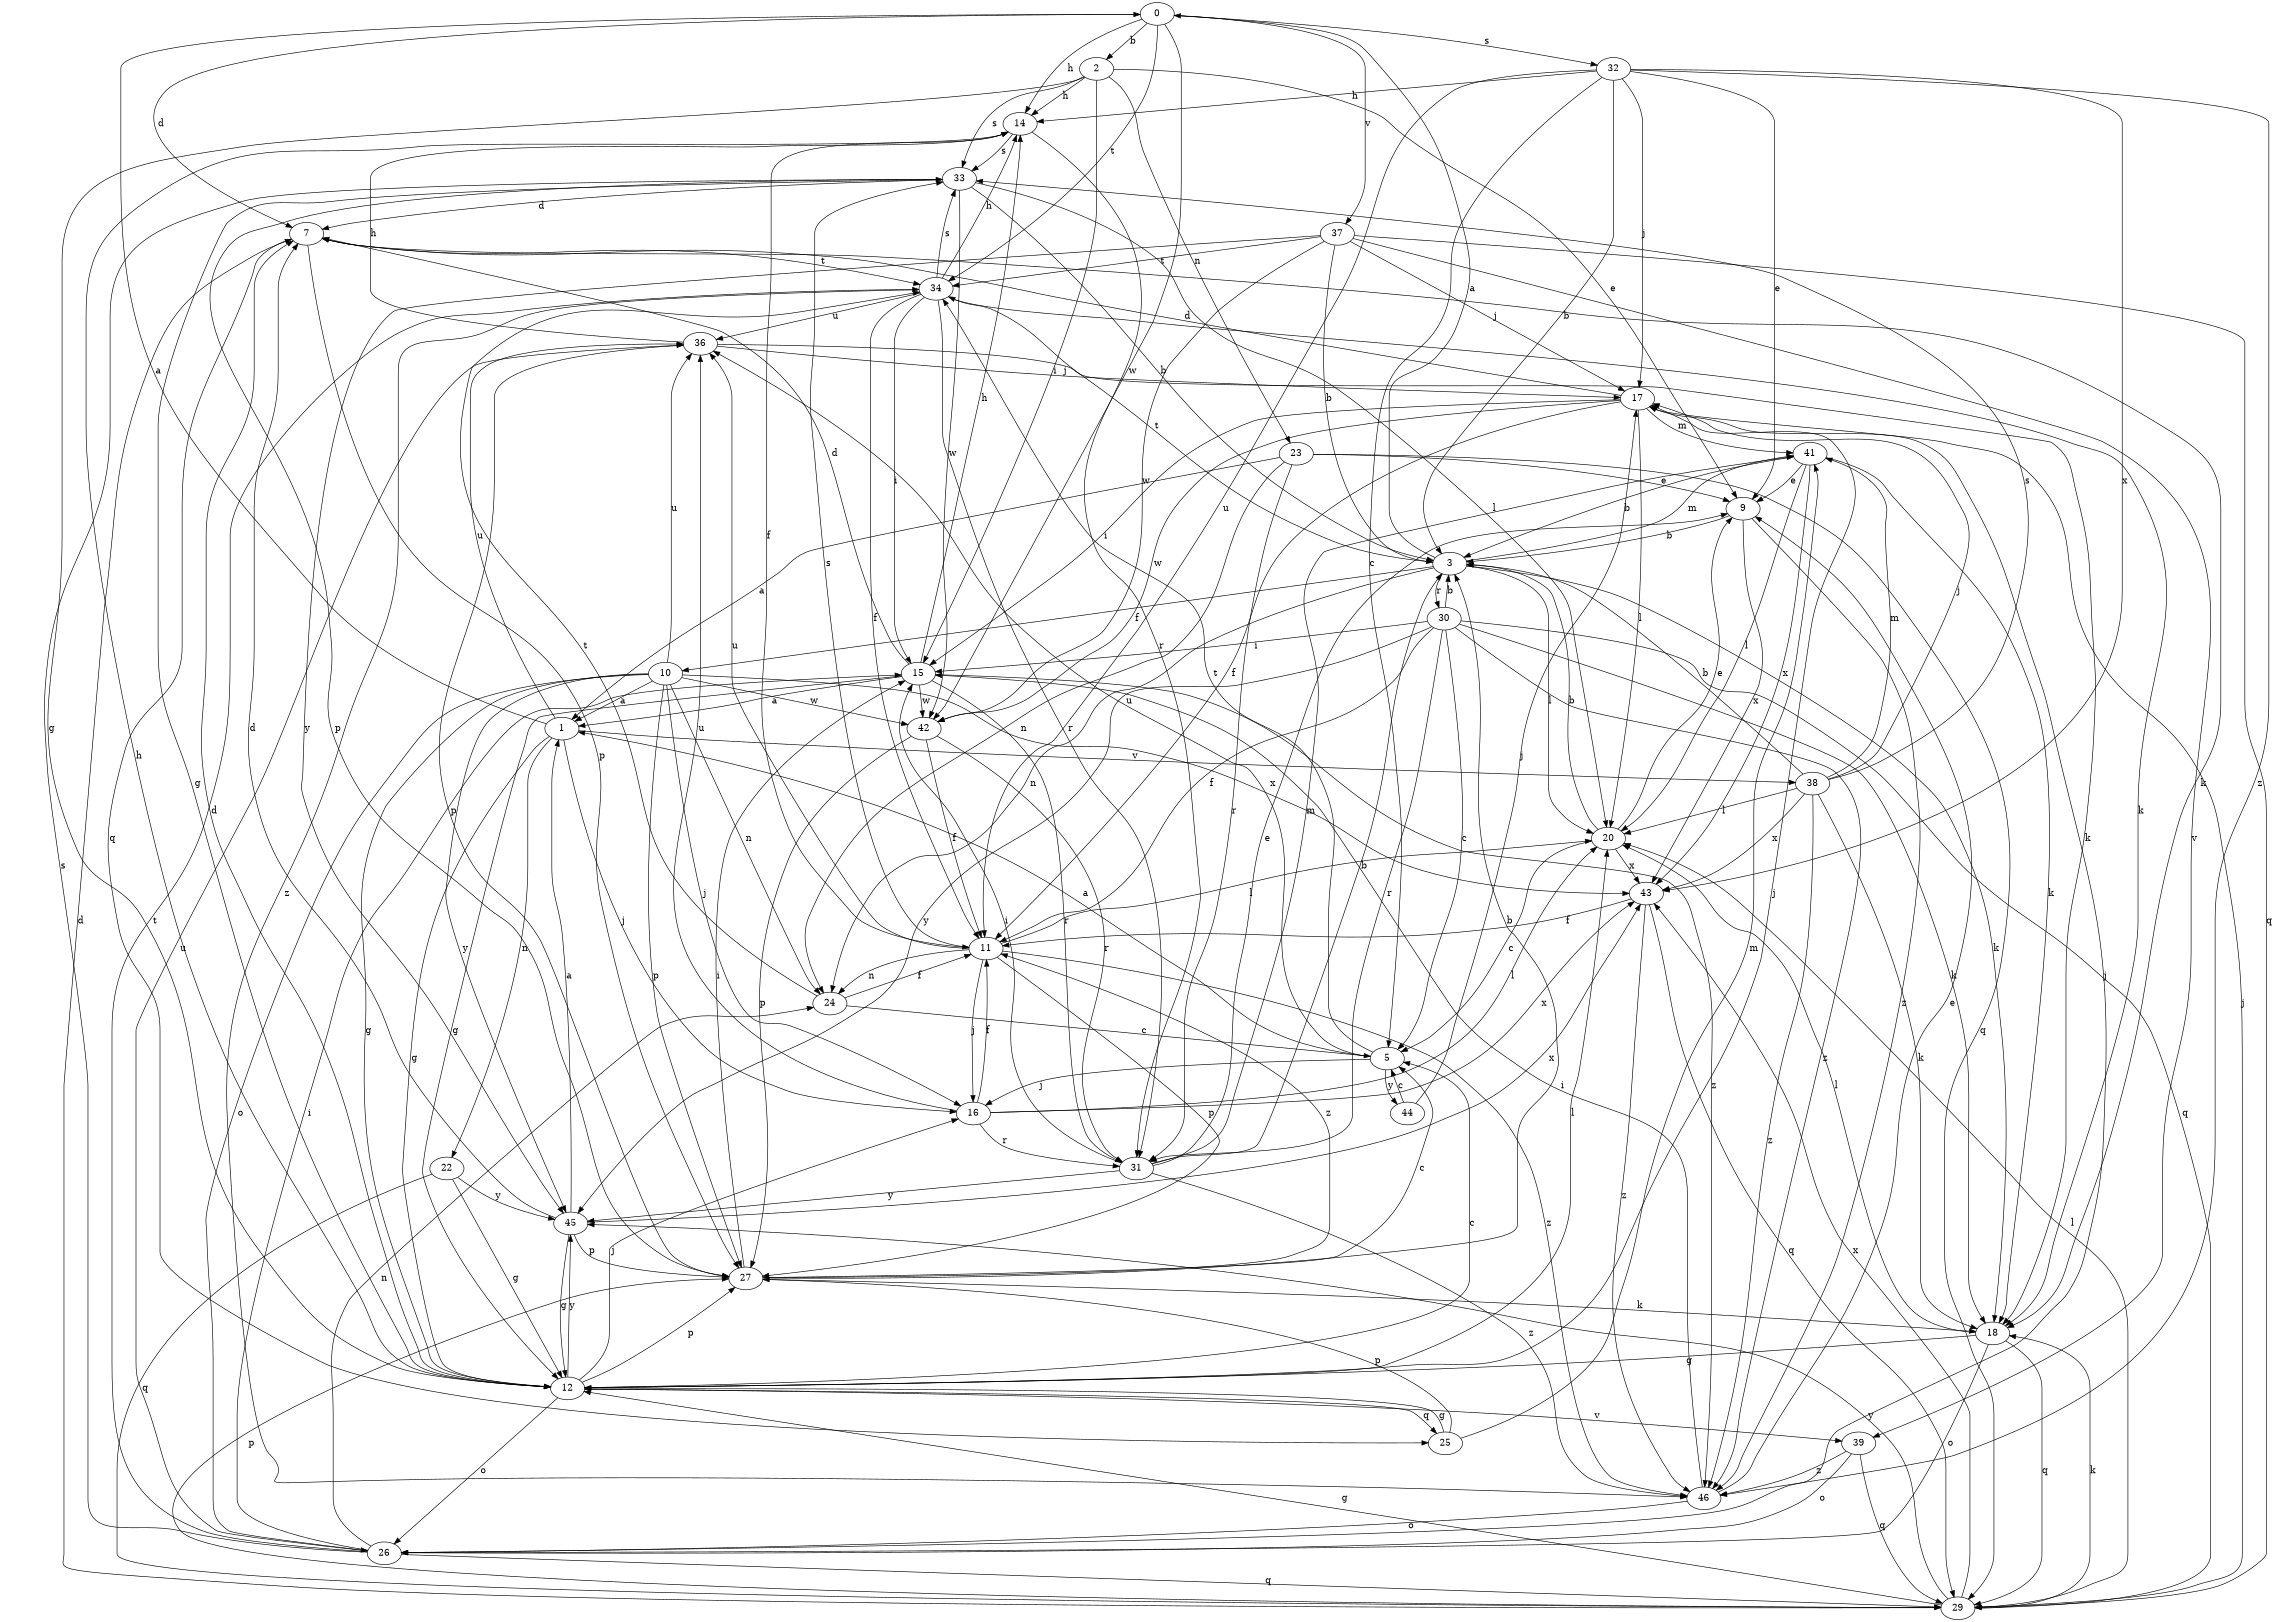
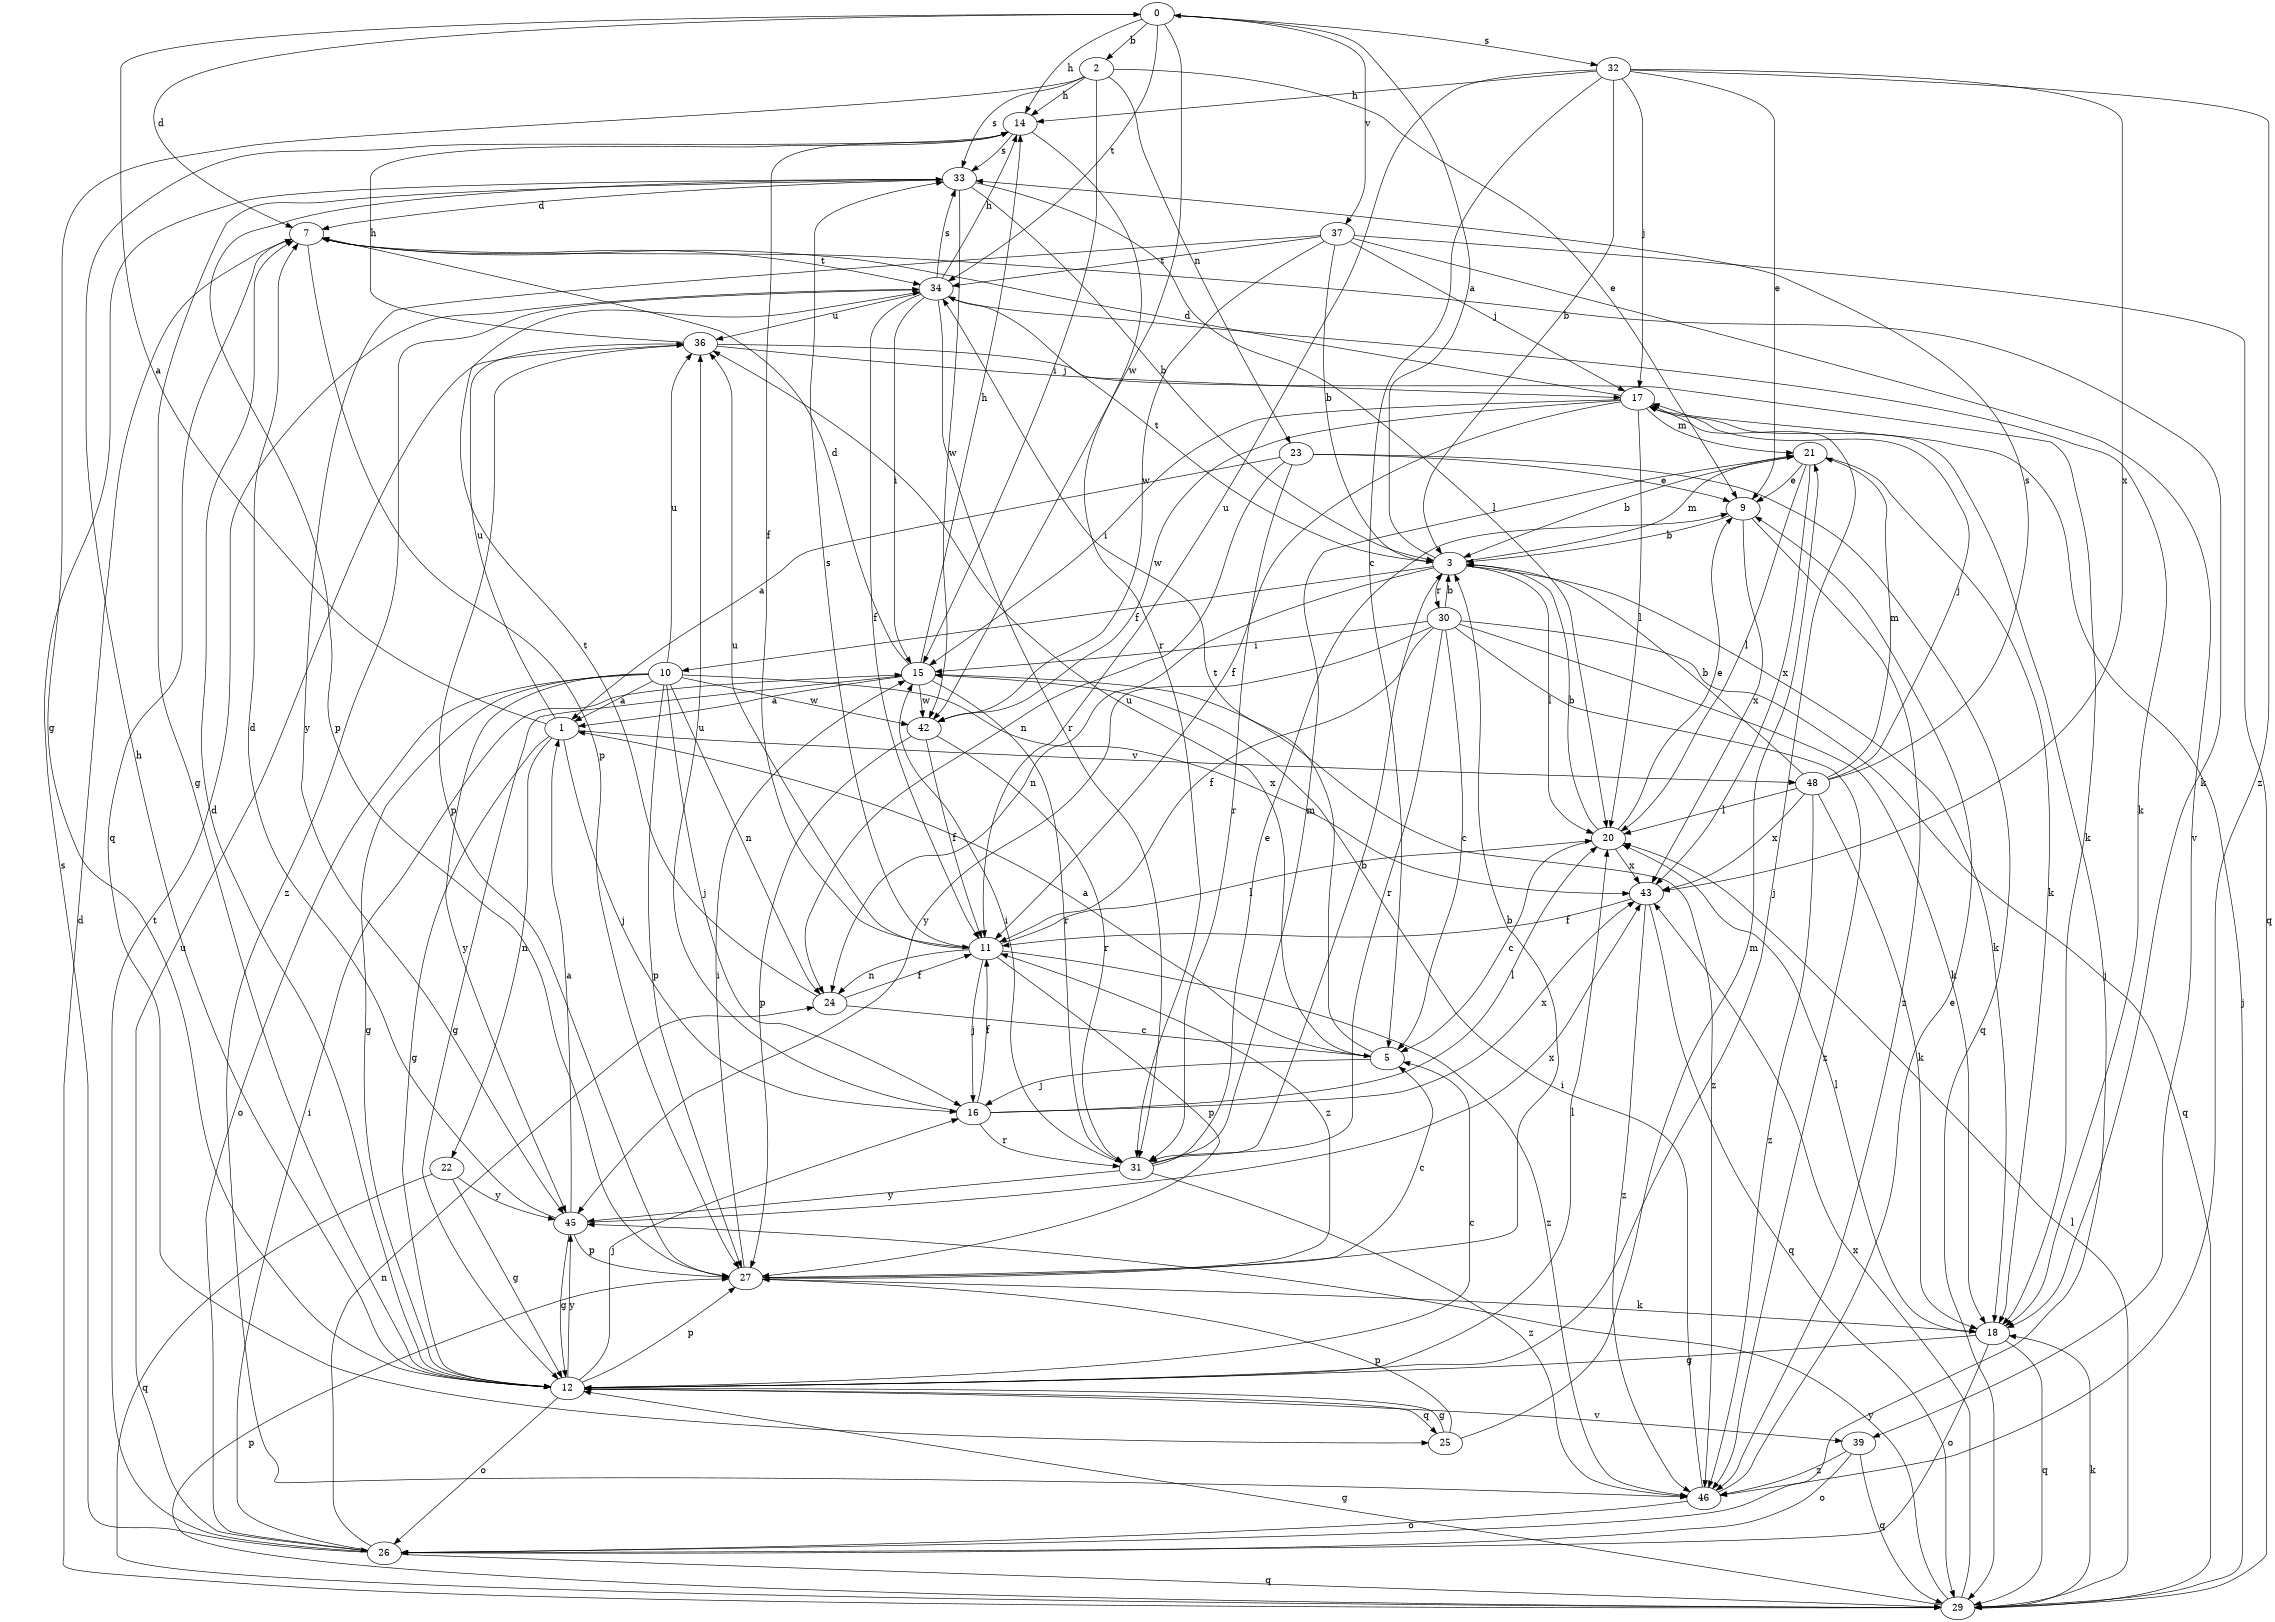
(1810, 454) -> (1810, 454)
(1813, 784) -> (1813, 784)
(1407, 1113) -> none
